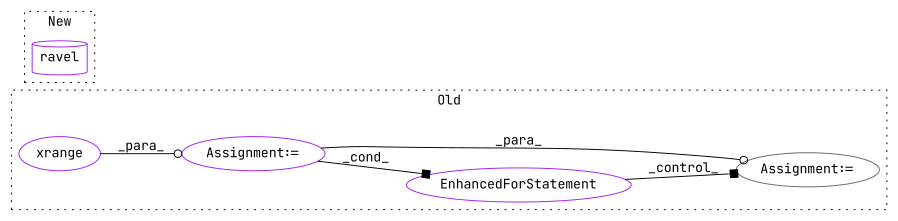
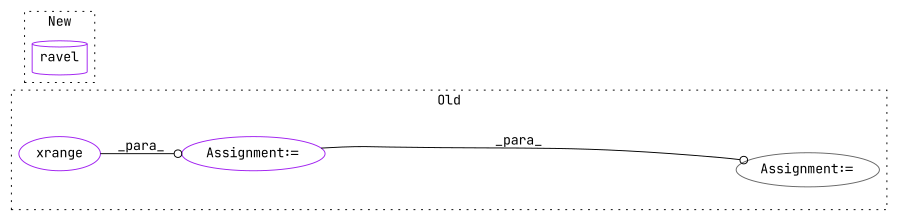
(519, 185) -> none
